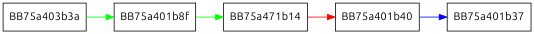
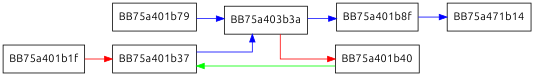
(96, 17) -> (318, 19)
none -> (155, 17)
(206, 17) -> (429, 17)
(317, 17) -> (292, 59)
(429, 17) -> (270, 66)
none -> (229, 52)
none -> (44, 59)
